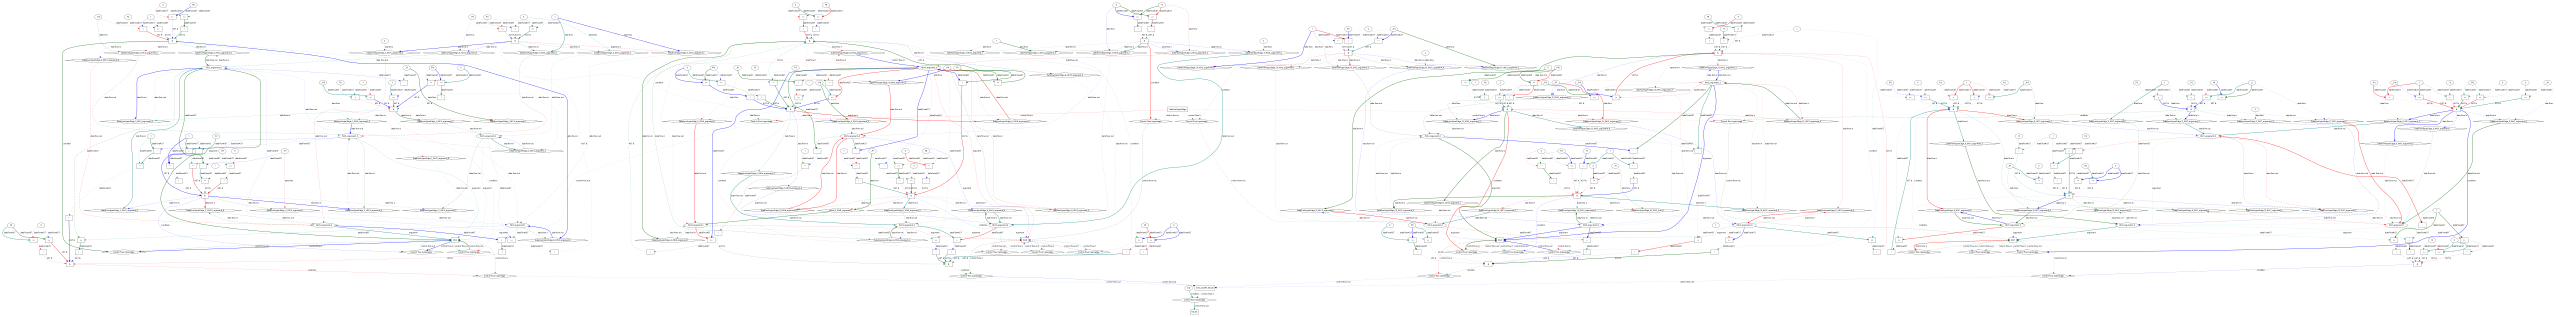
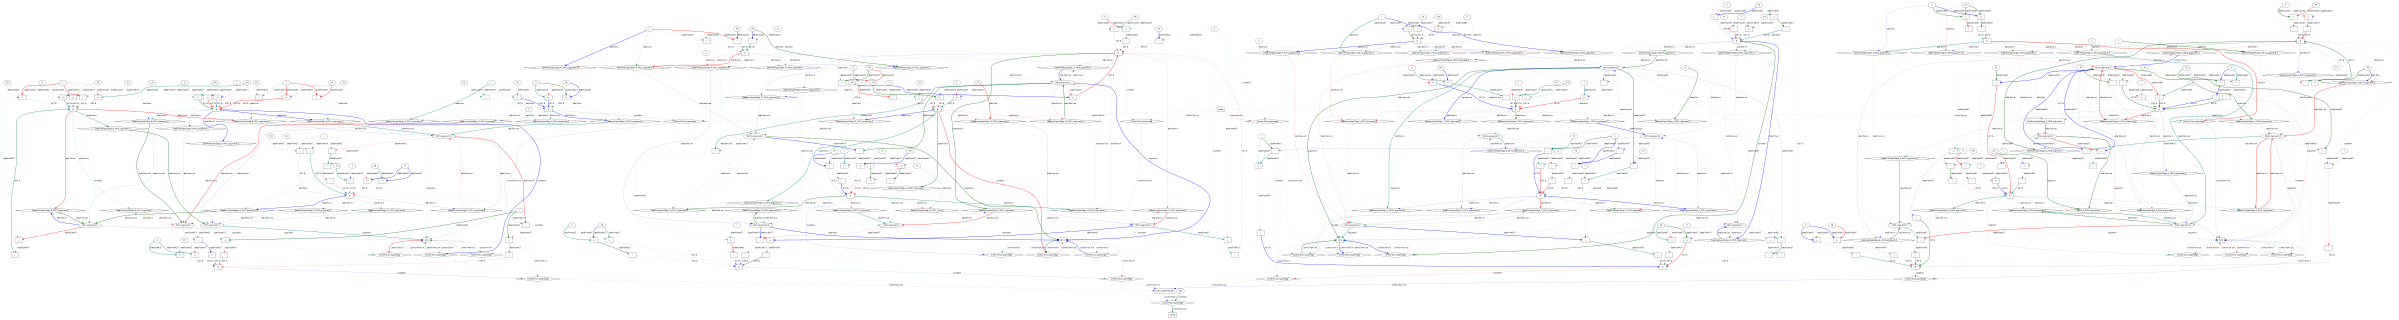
(1178, 109) -> (1221, 109)
(697, 121) -> (2045, 121)
(499, 131) -> (1331, 84)
(205, 211) -> (1541, 211)
(771, 218) -> (2110, 150)
